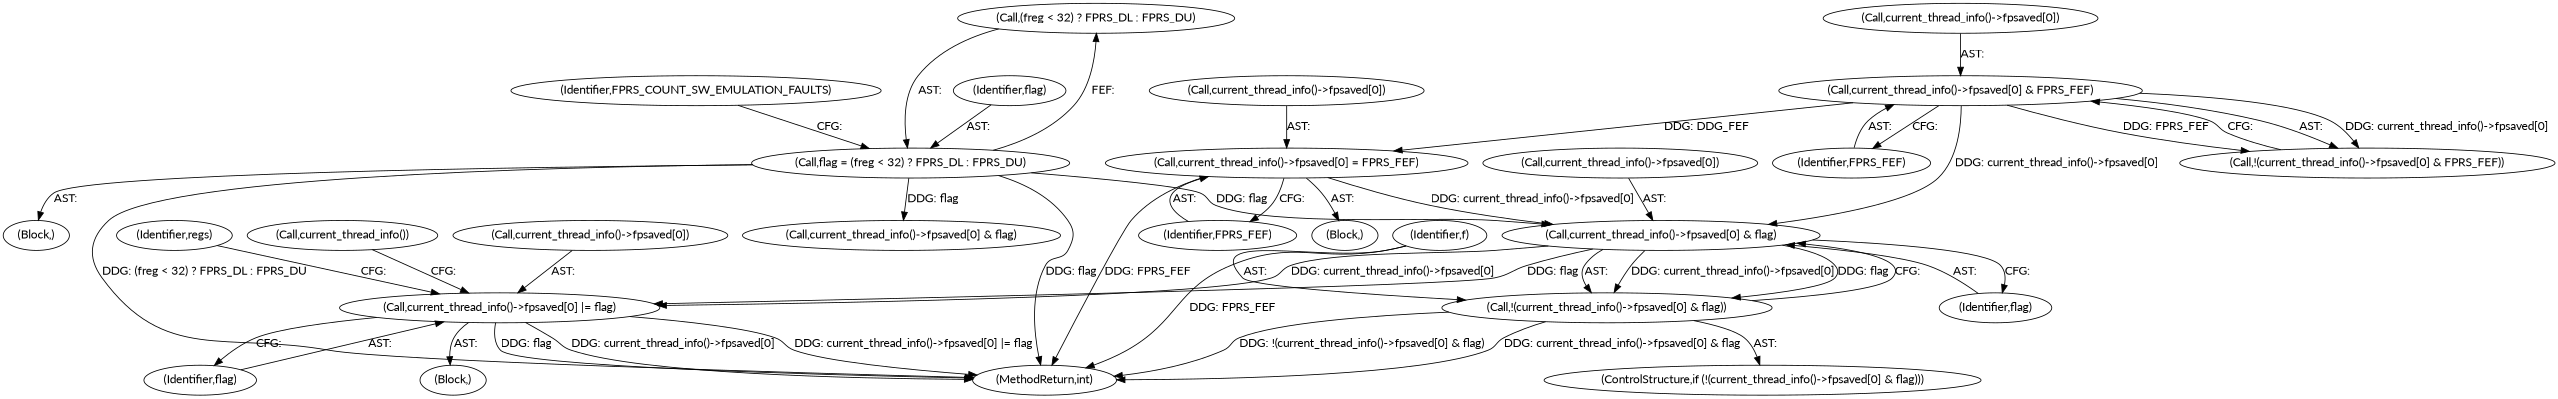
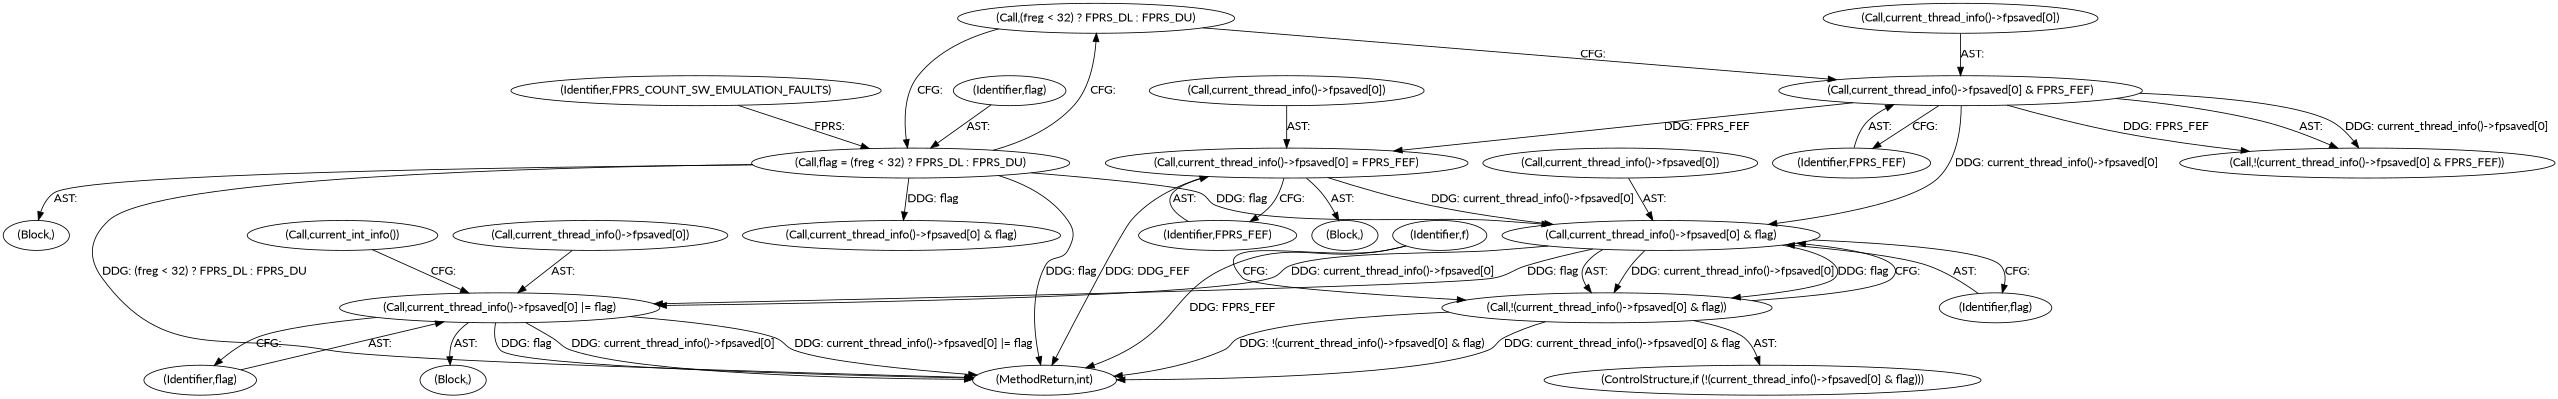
(932, 91) -> (932, 91)
(1105, 91) -> (1105, 91)
(2193, 116) -> (1515, 53)
(831, 127) -> (831, 127)
(1707, 127) -> (1707, 127)
(174, 235) -> none
(342, 235) -> (342, 235)
(1148, 272) -> (1148, 272)
(1257, 272) -> (1257, 272)
